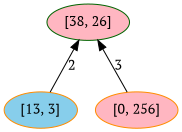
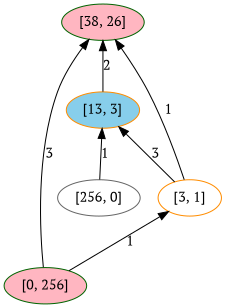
(137, 110) -> (45, 286)
none -> (99, 198)
none -> (190, 198)
